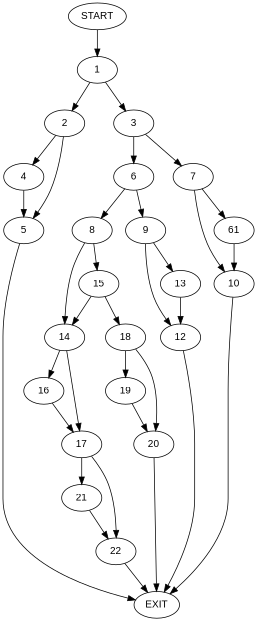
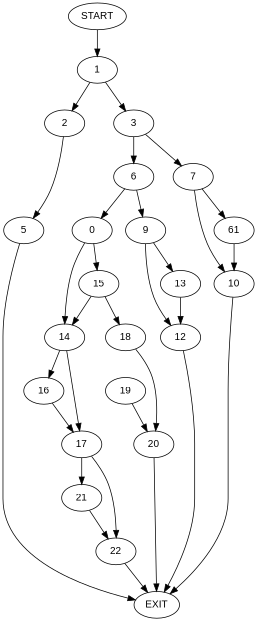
(24, 177) -> none
(92, 230) -> (92, 230)
(126, 360) -> none
